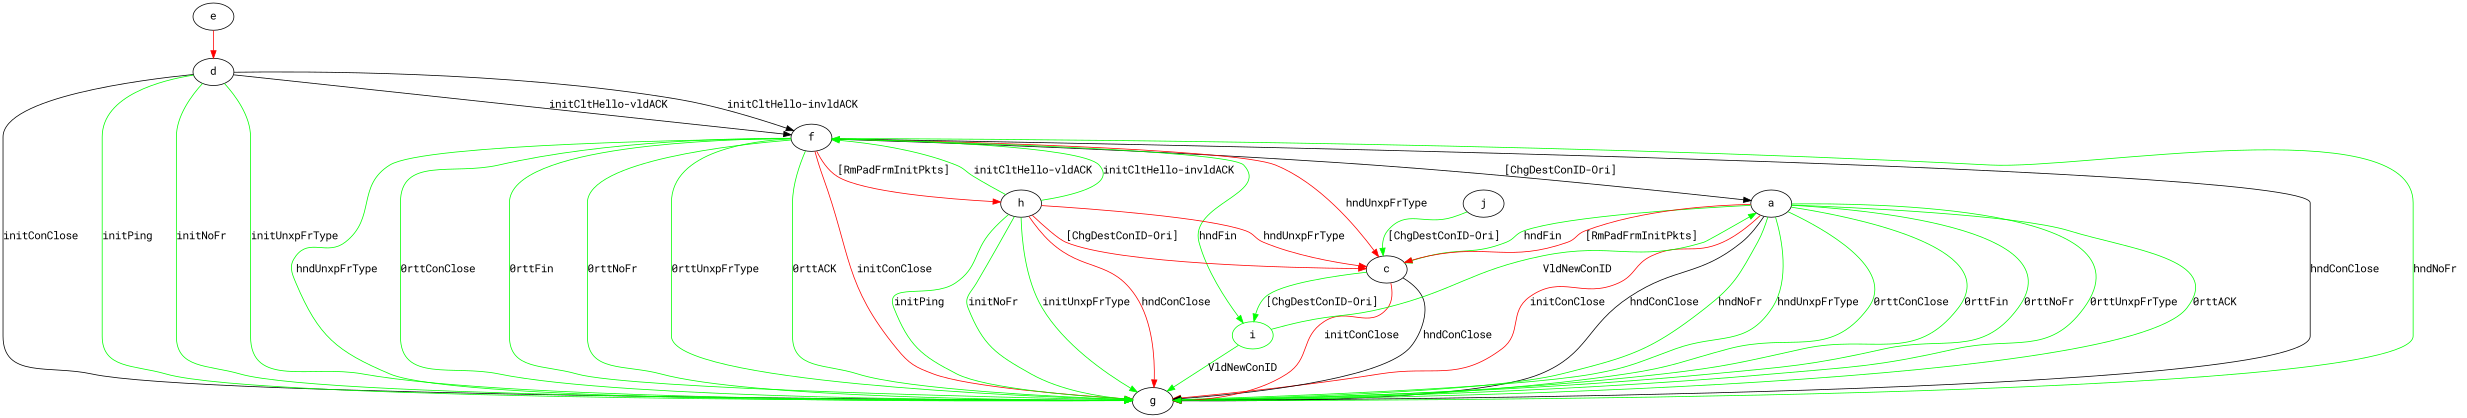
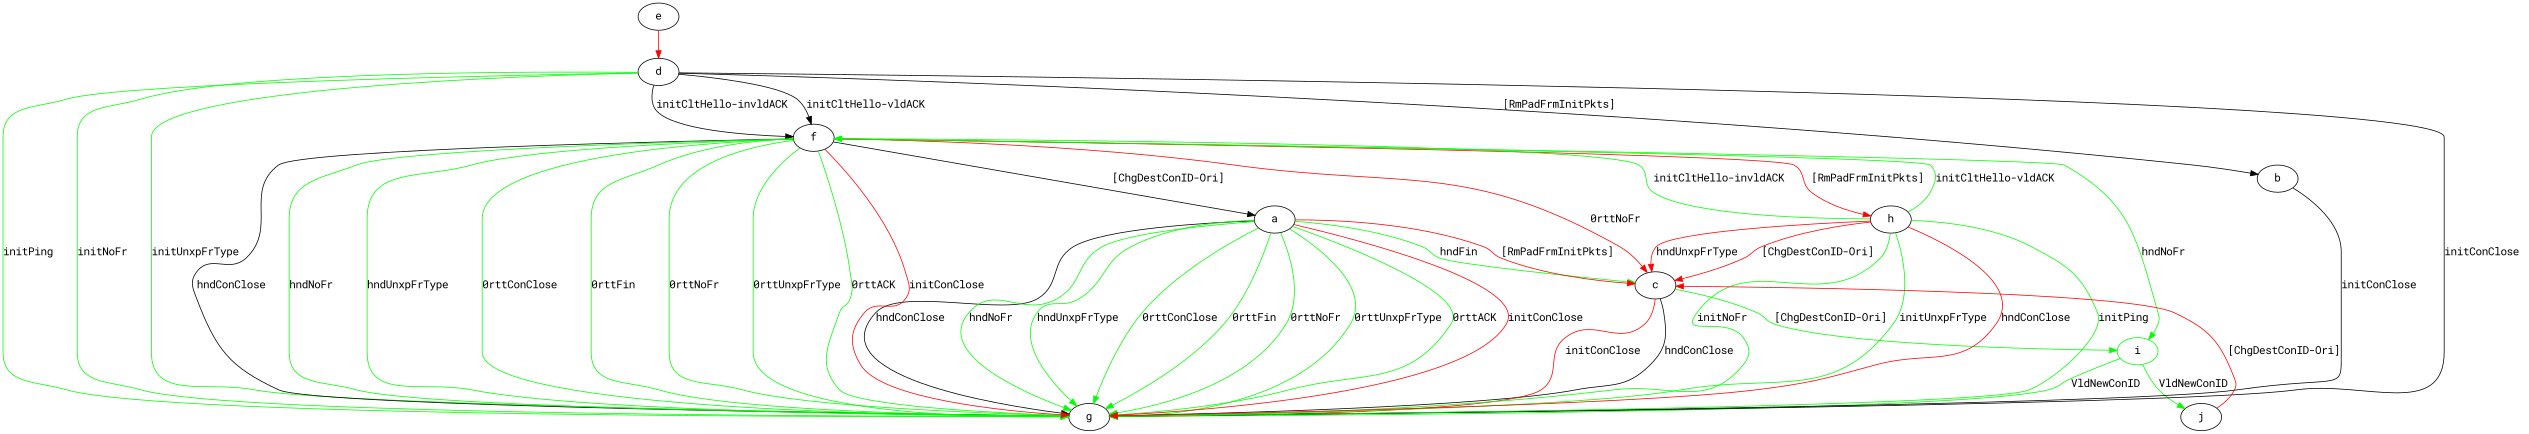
none -> (2278, 179)
(1390, 204) -> (1619, 220)
(1417, 219) -> (1994, 294)
(1221, 237) -> (2167, 252)
(1510, 264) -> (2157, 388)
